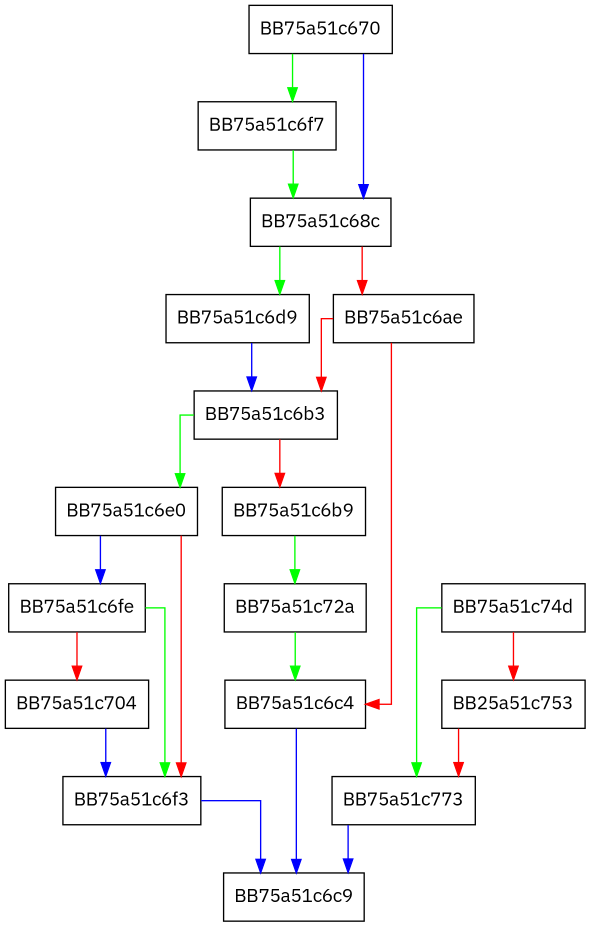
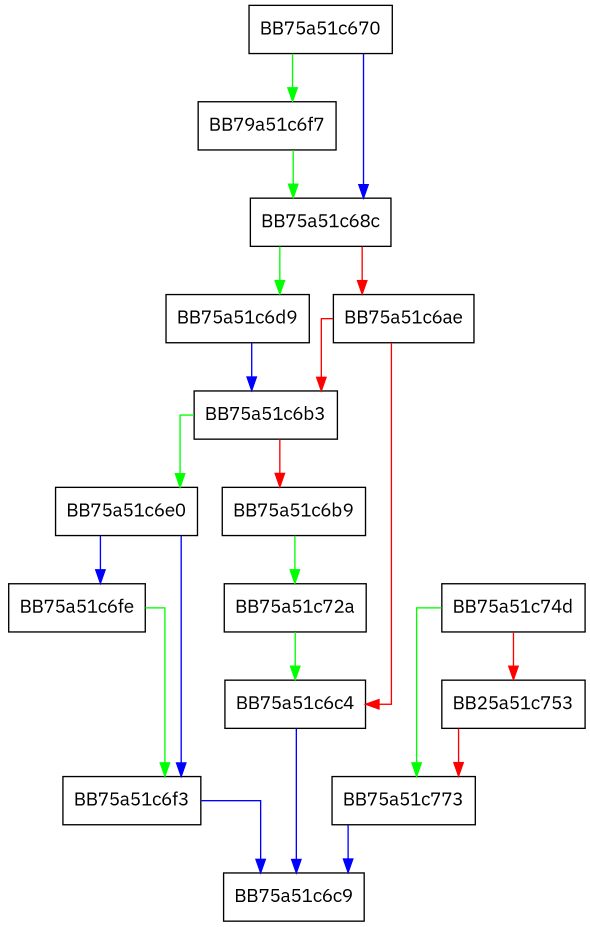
(267, 126) -> (267, 126)
(181, 649) -> (181, 649)
(77, 704) -> none
